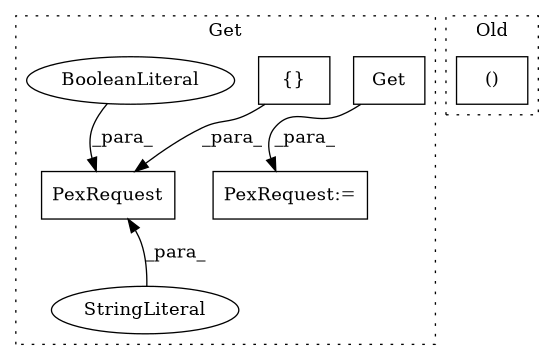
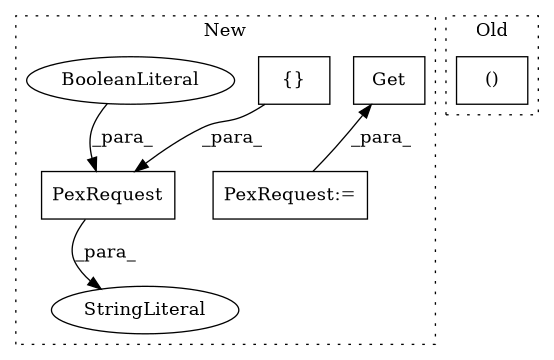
(226, 31) -> (226, 31)
(301, 117) -> (339, 144)
(145, 257) -> (72, 252)
